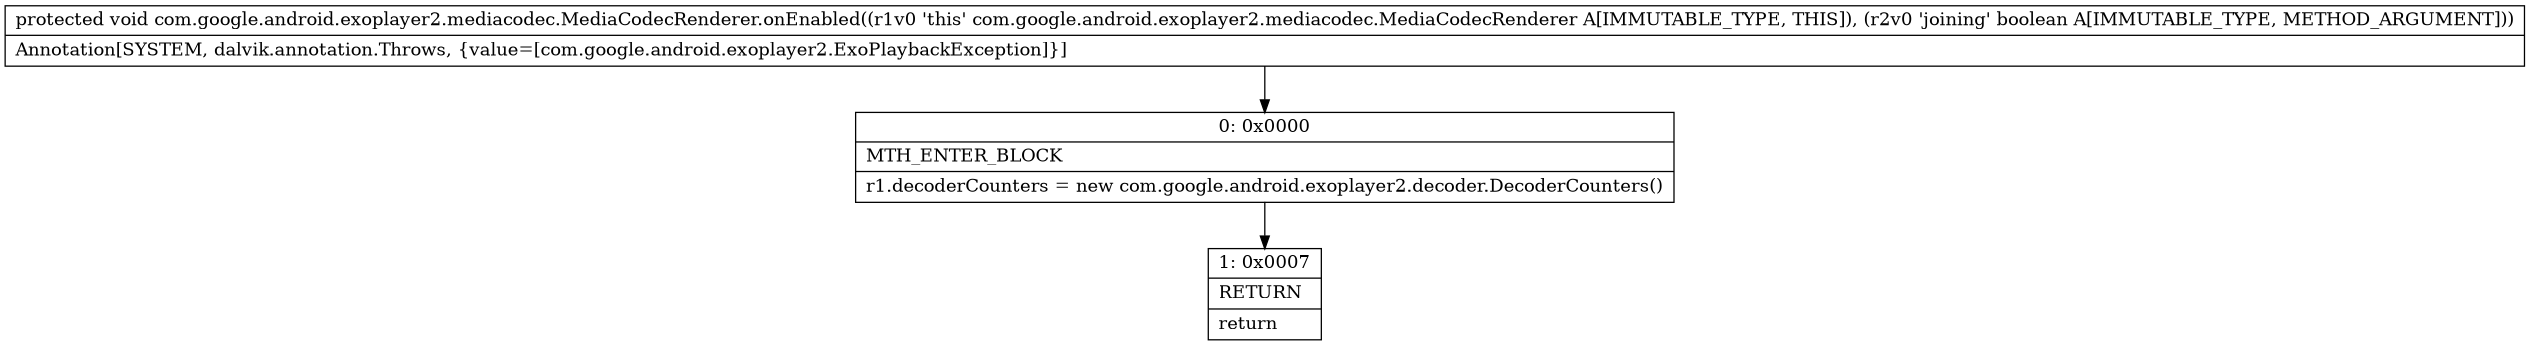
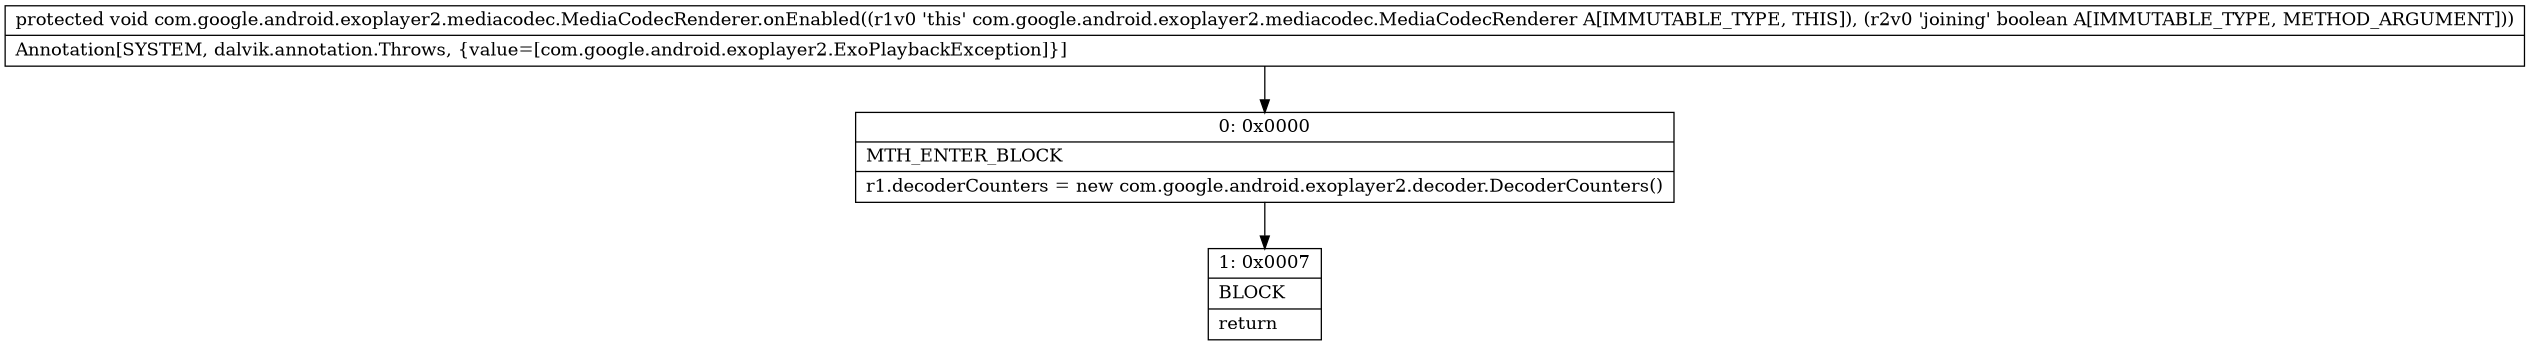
(1260, 293) -> (1252, 293)
